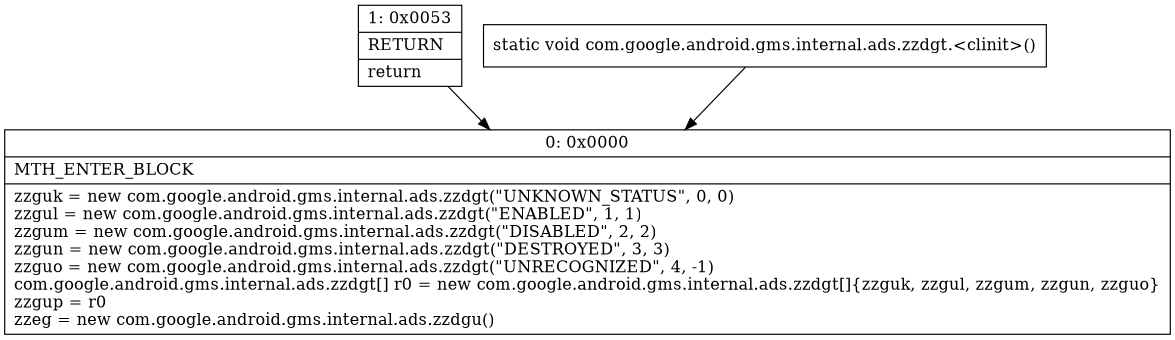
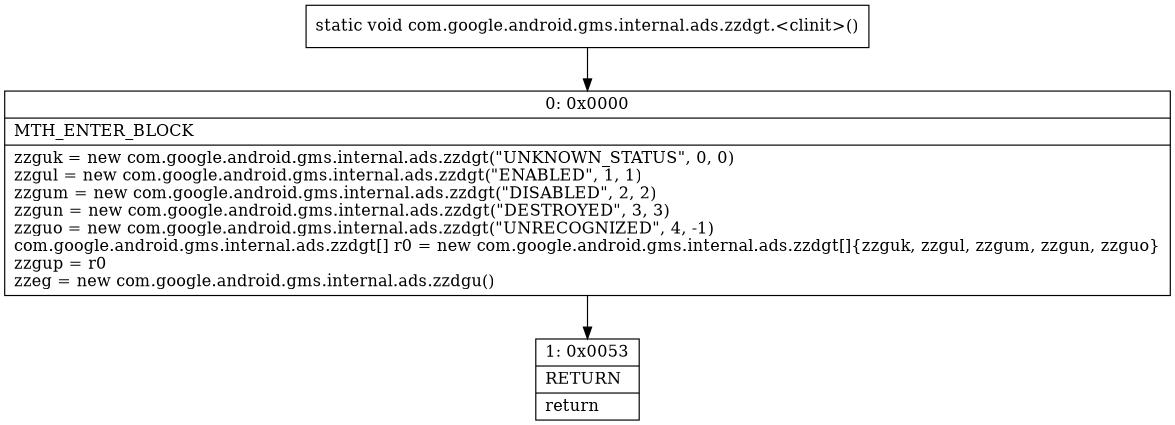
(465, 104) -> (587, 311)
